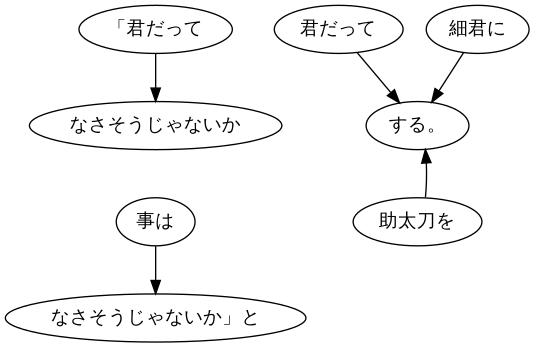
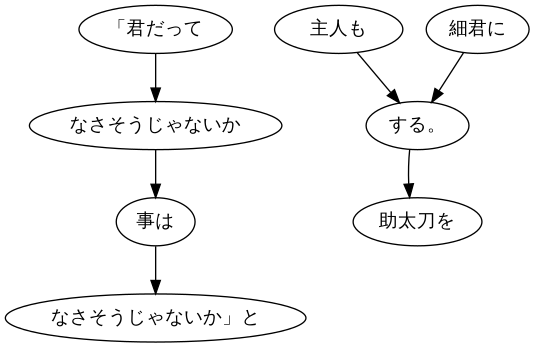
(339, 29) -> (339, 29)
none -> (156, 167)
(426, 180) -> (409, 167)
